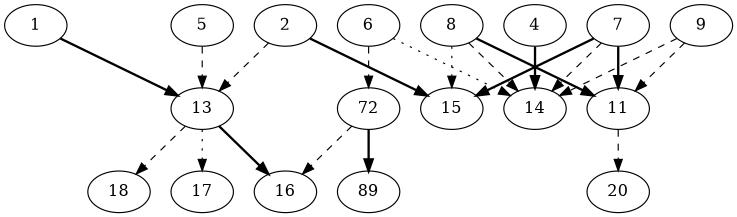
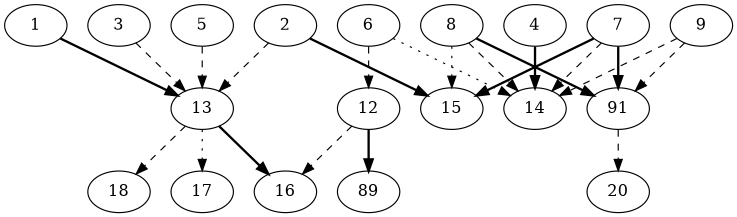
none -> (119, 25)
(369, 109) -> (369, 109)
(618, 109) -> (618, 109)
